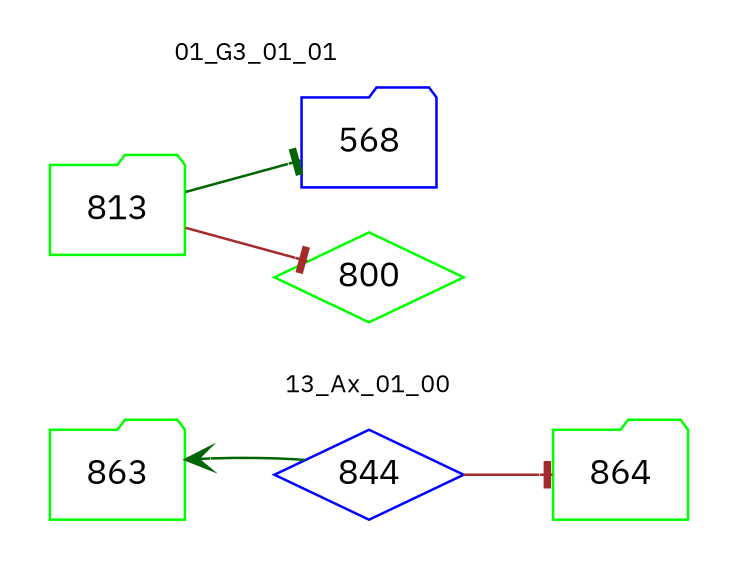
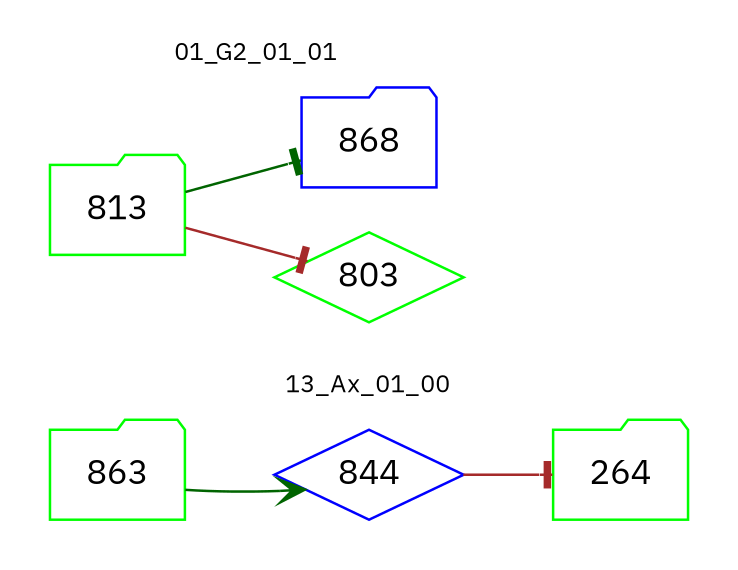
(257, 54) -> (257, 54)
(369, 142) -> (369, 142)
(369, 277) -> (369, 277)
(258, 458) -> (233, 492)
(621, 475) -> (621, 475)
